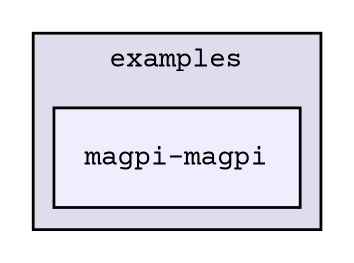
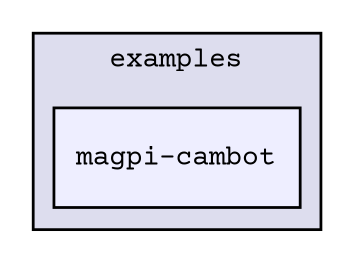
(177, 158) -> (177, 158)
